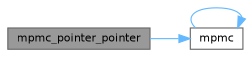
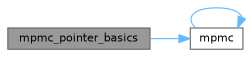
(79, 39) -> (79, 39)
